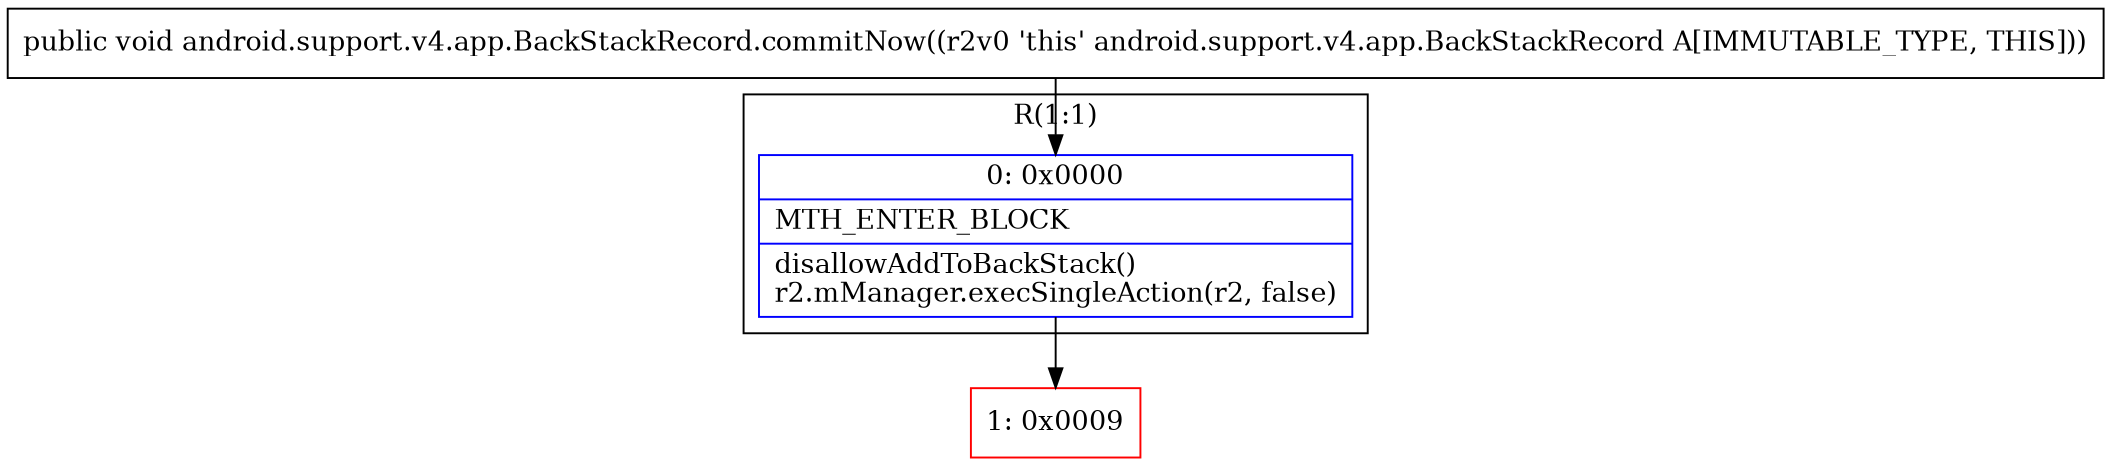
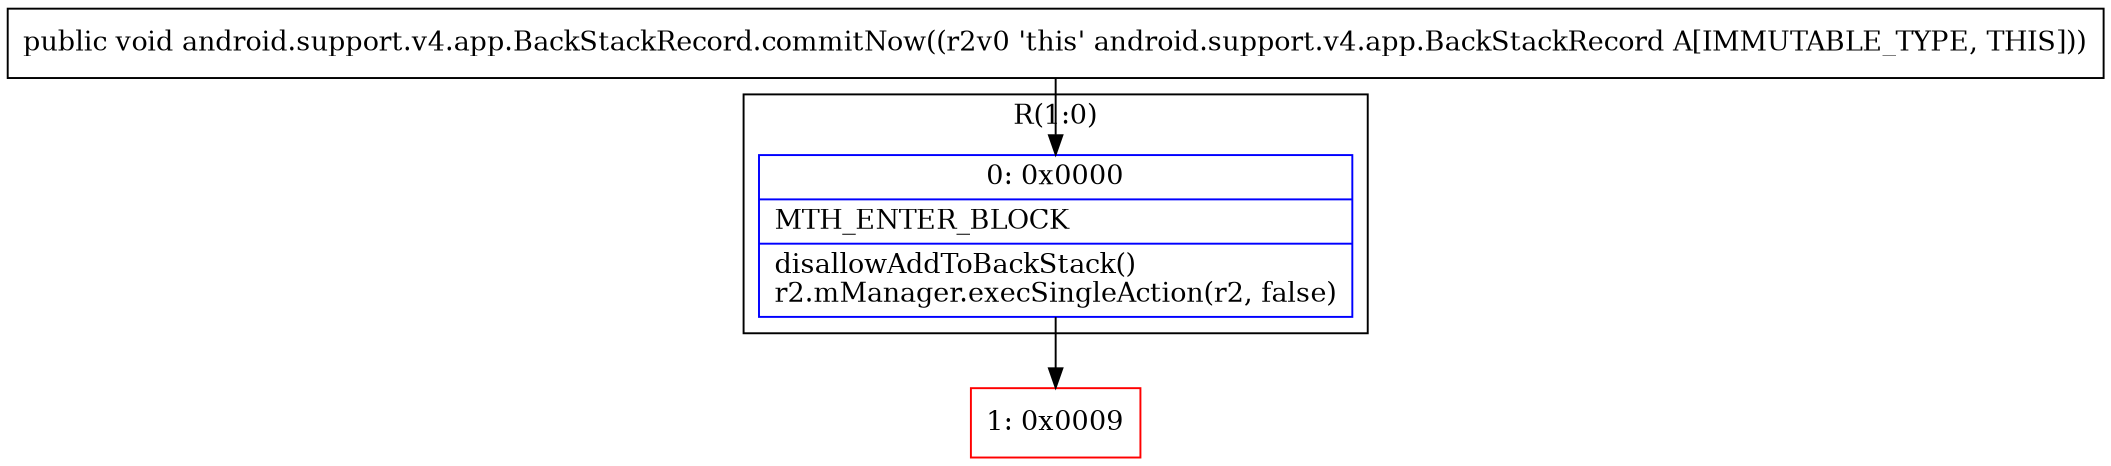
(1056, 117) -> (1056, 117)
